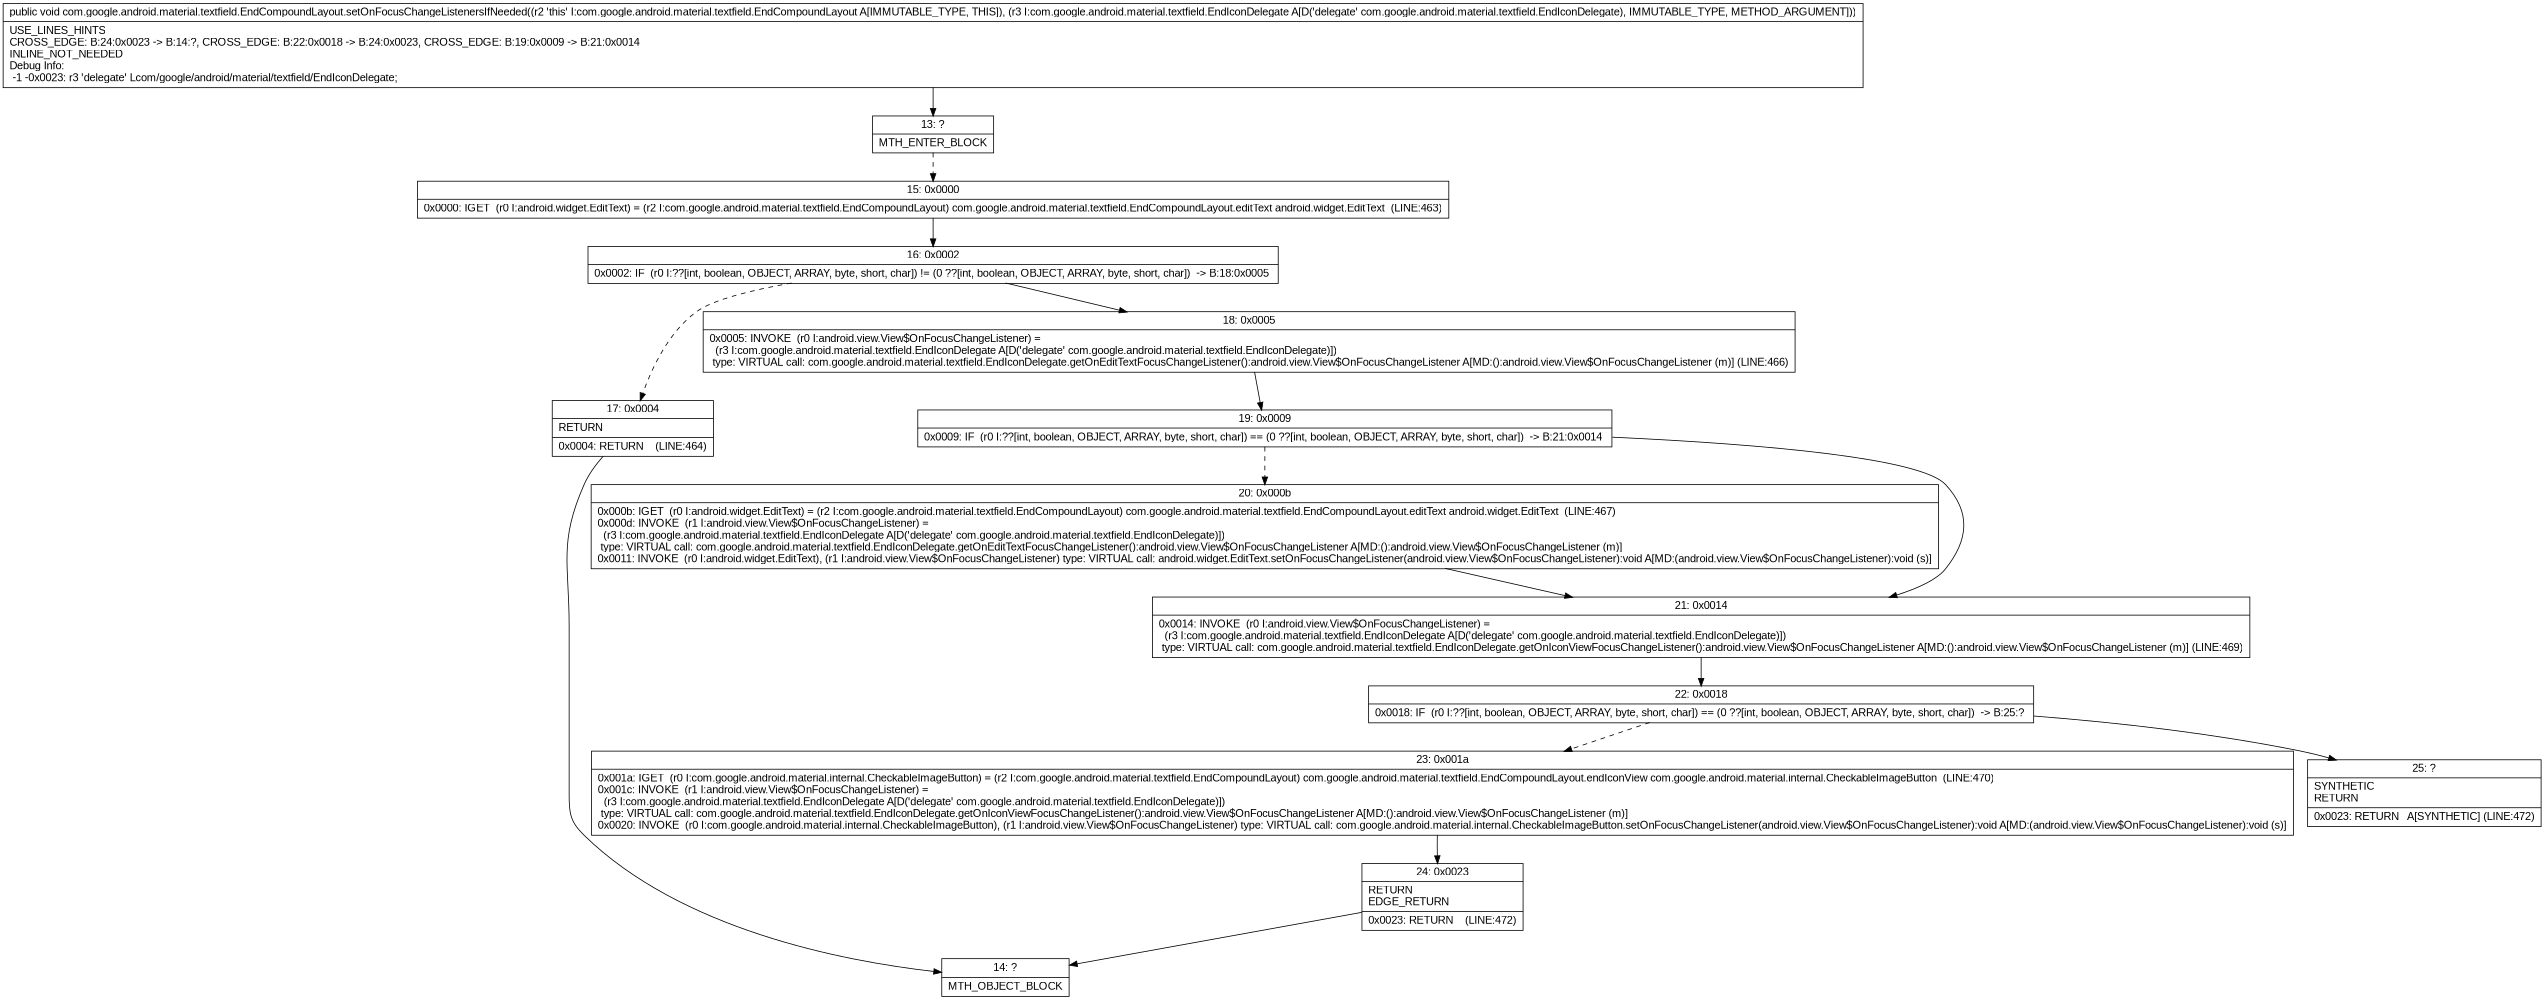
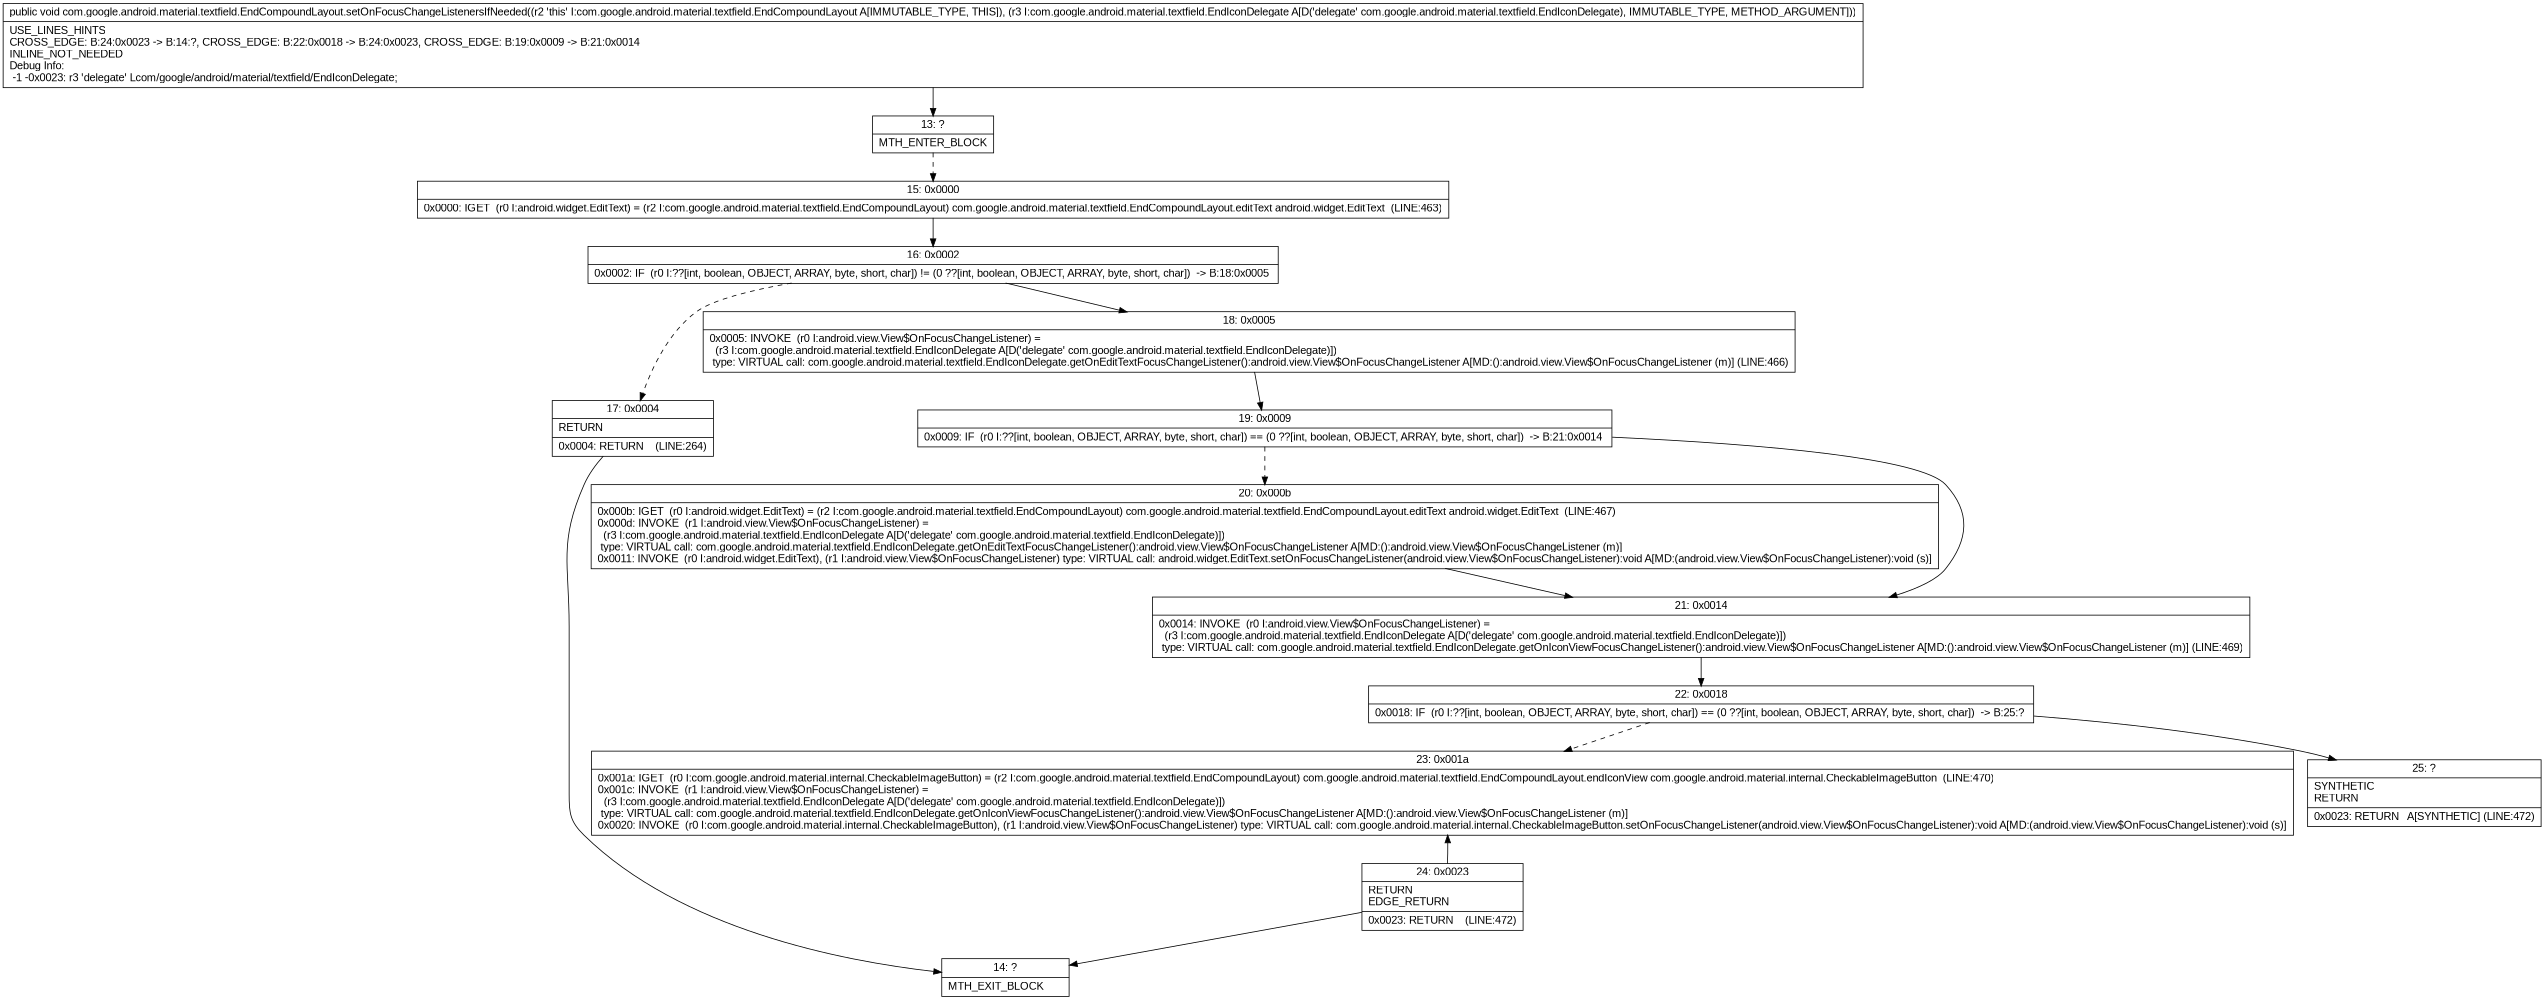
(633, 447) -> (633, 447)
(1437, 845) -> (1448, 853)
(1005, 987) -> (996, 987)
